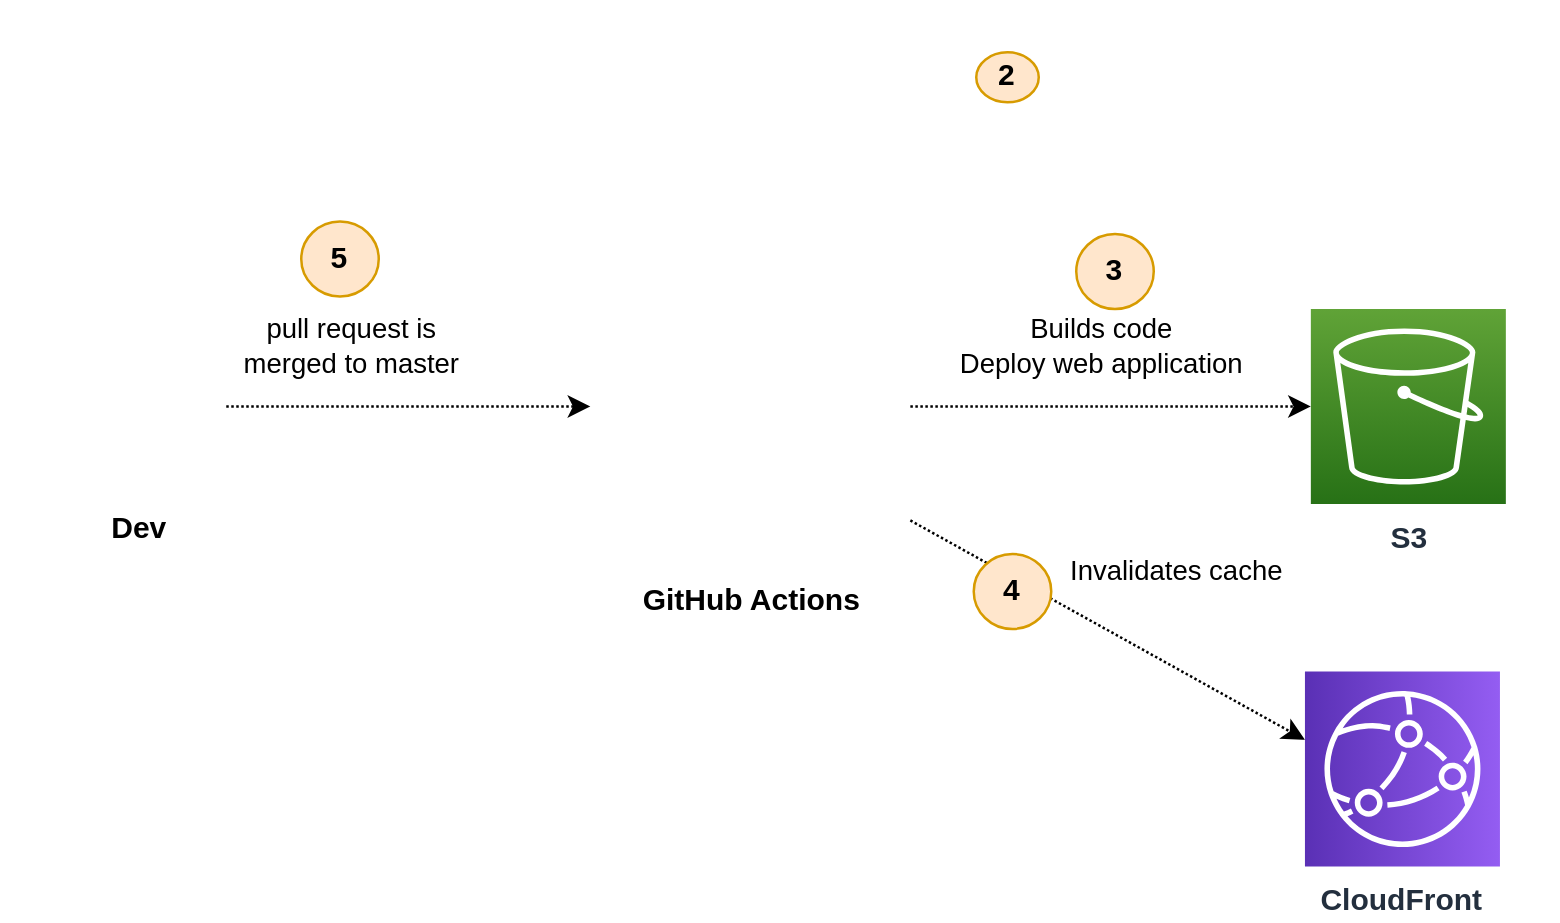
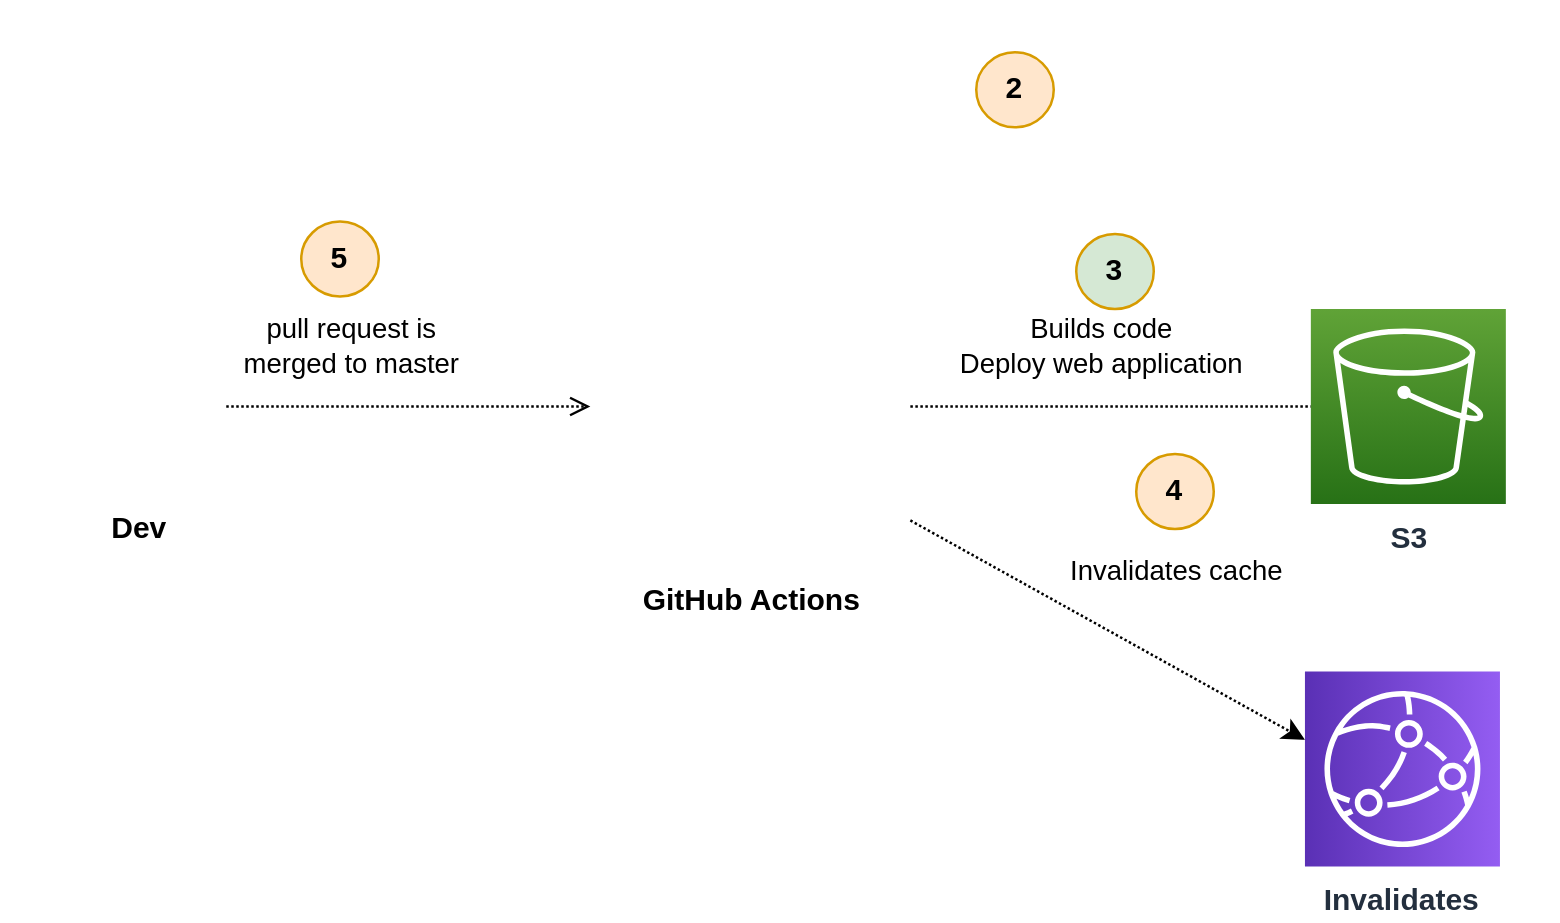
(1008, 77) -> (1015, 90)
(1115, 271) -> (1115, 271)
(572, 406) -> (577, 406)
(1293, 406) -> (1301, 406)
(1013, 591) -> (1175, 491)
(1403, 902) -> (1403, 902)
